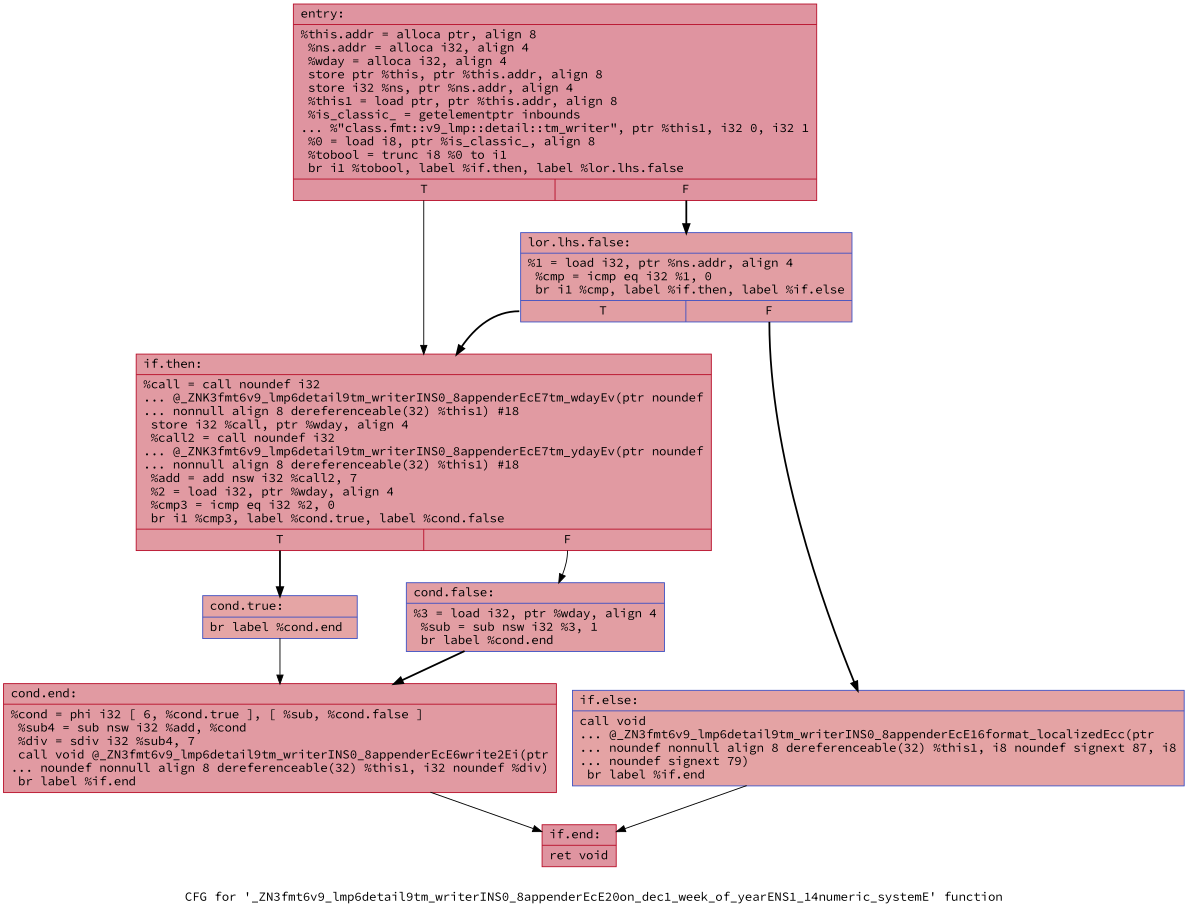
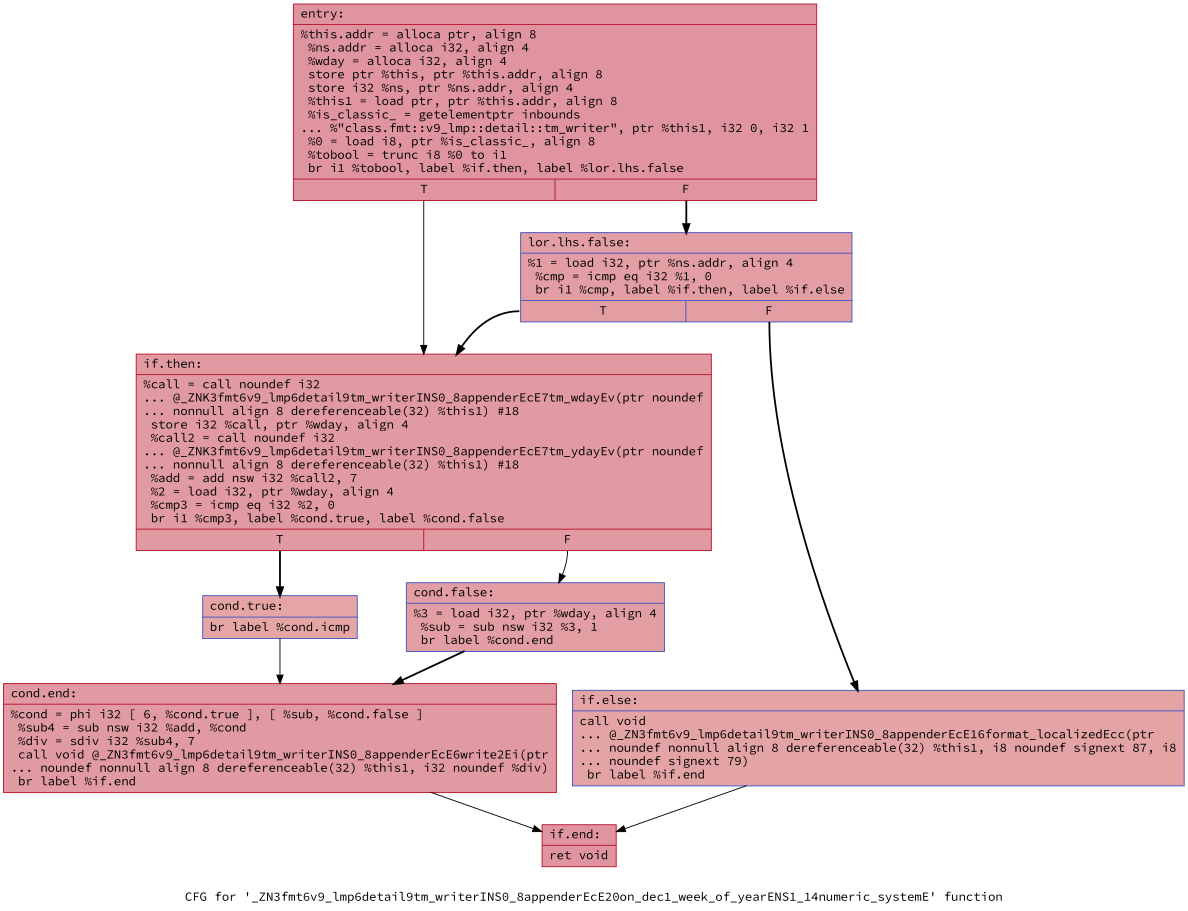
(276, 627) -> (280, 627)
